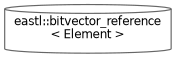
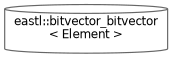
(88, 29) -> (86, 29)
